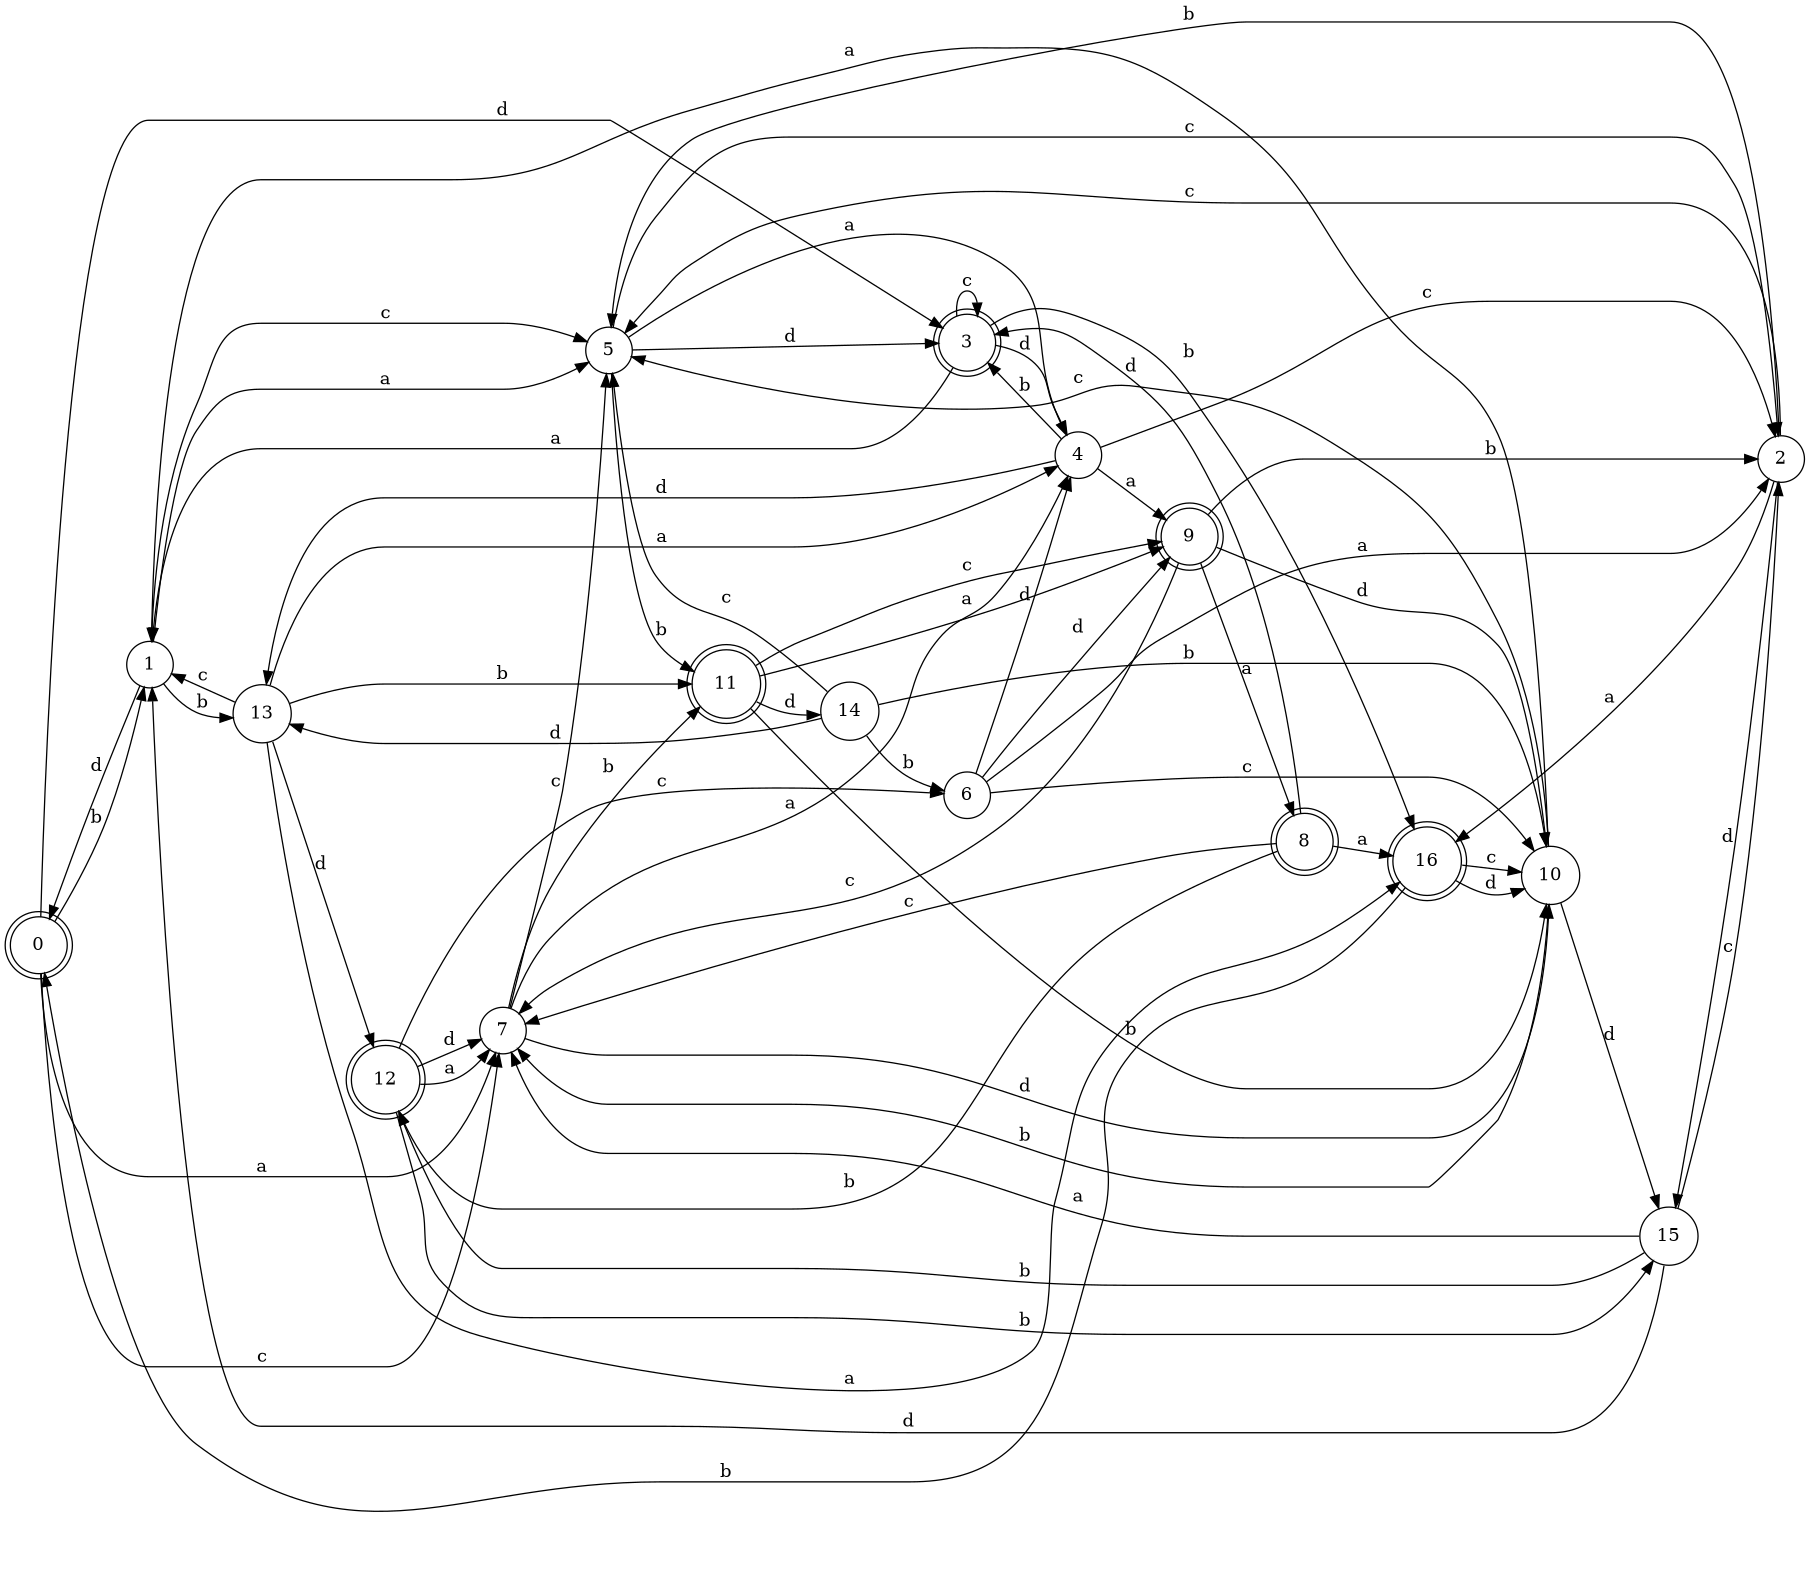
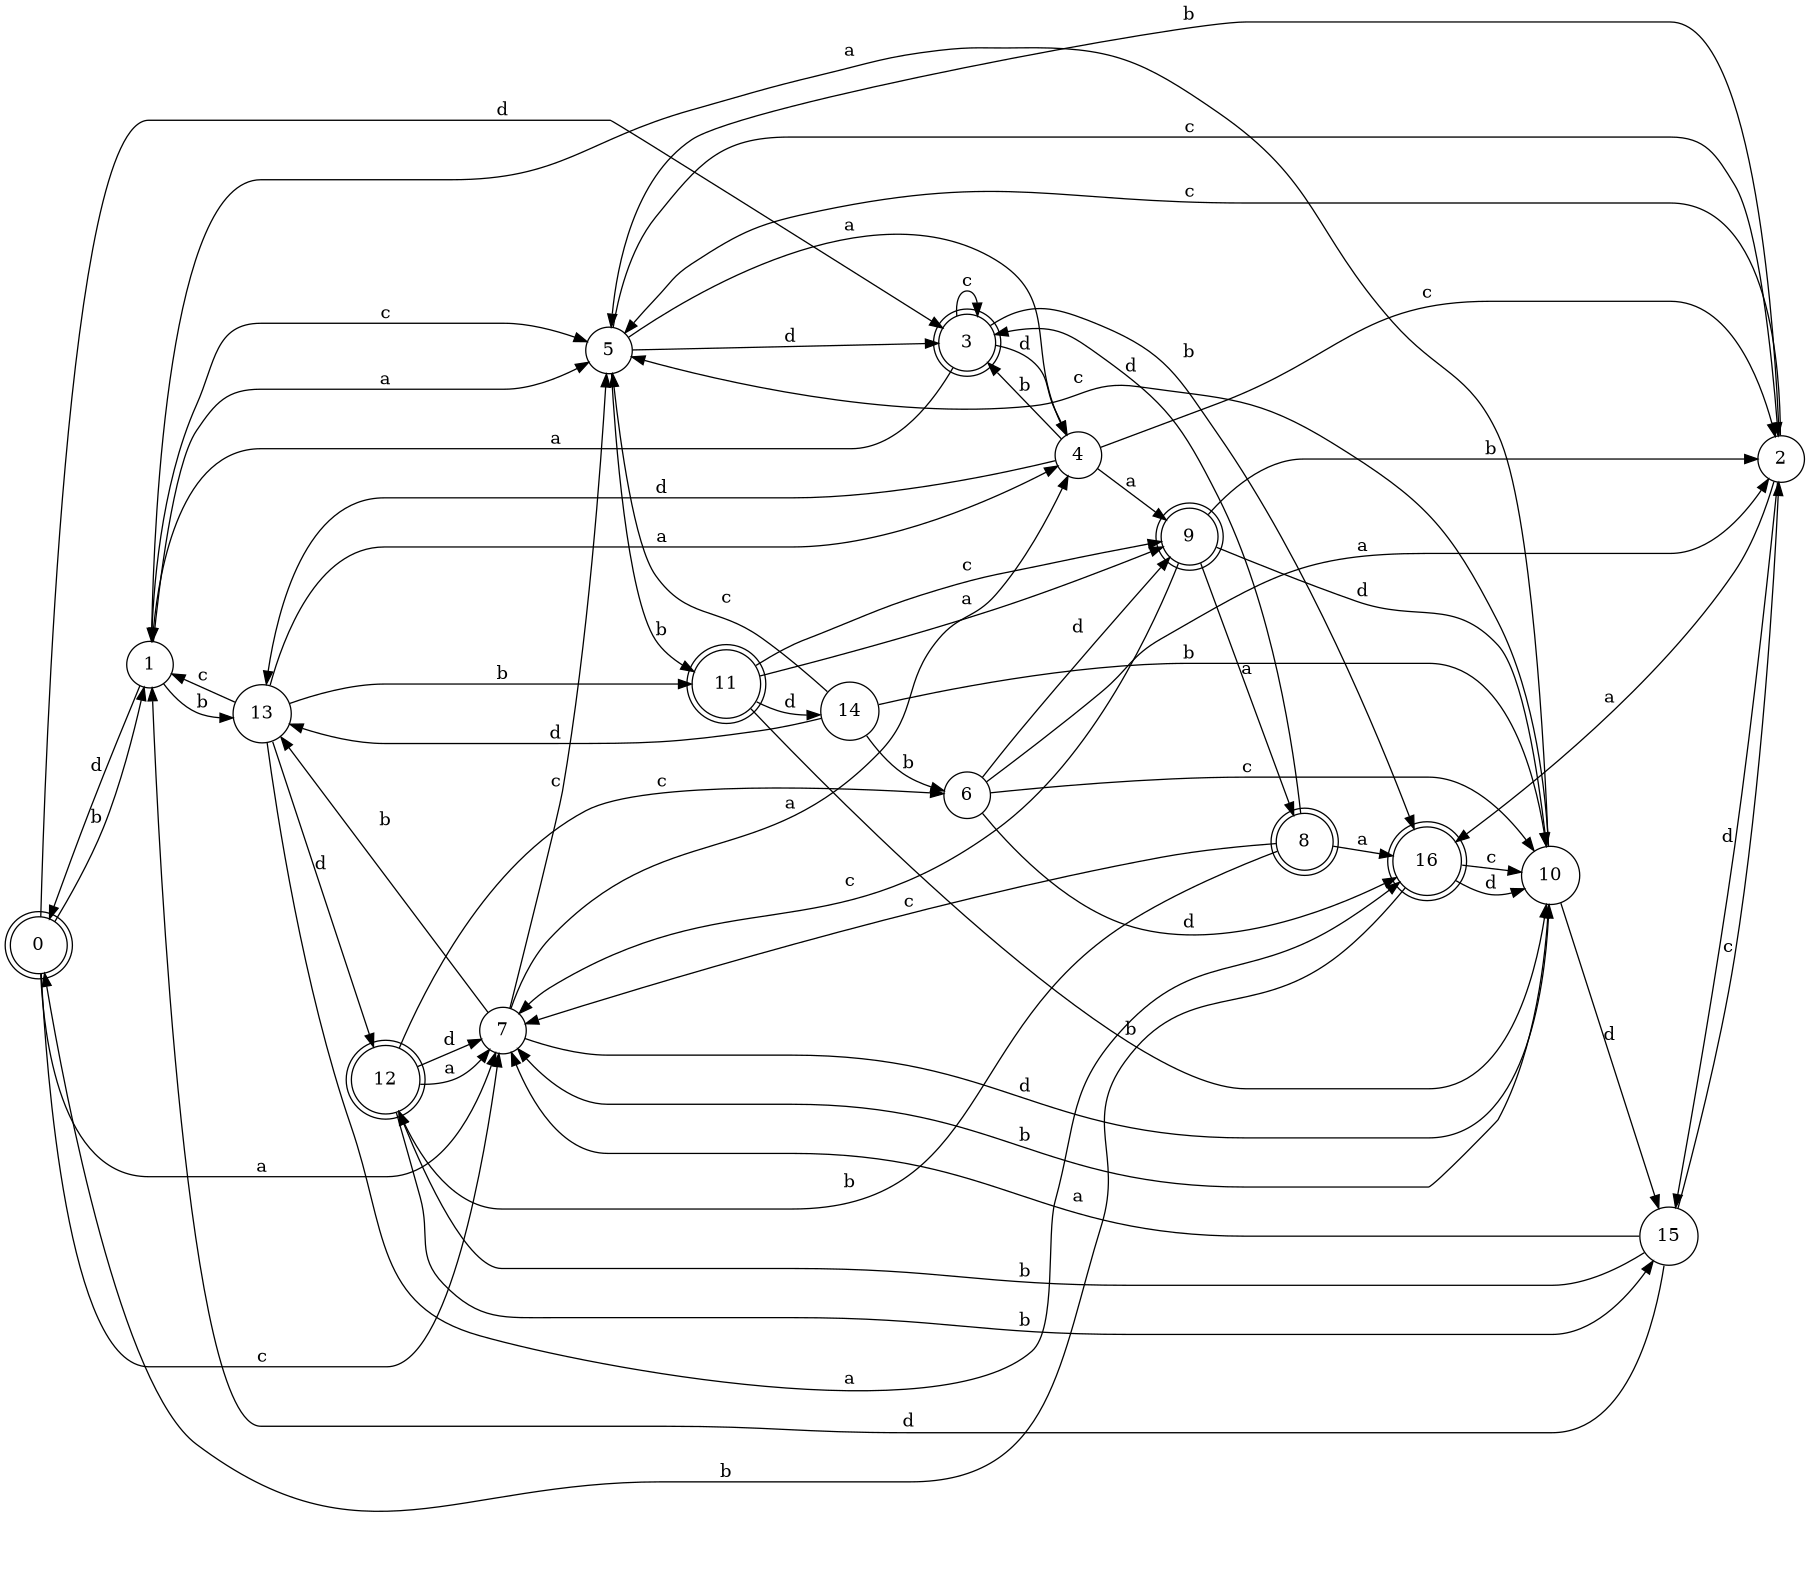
(1023, 632) -> (1167, 933)
(576, 848) -> (388, 880)
